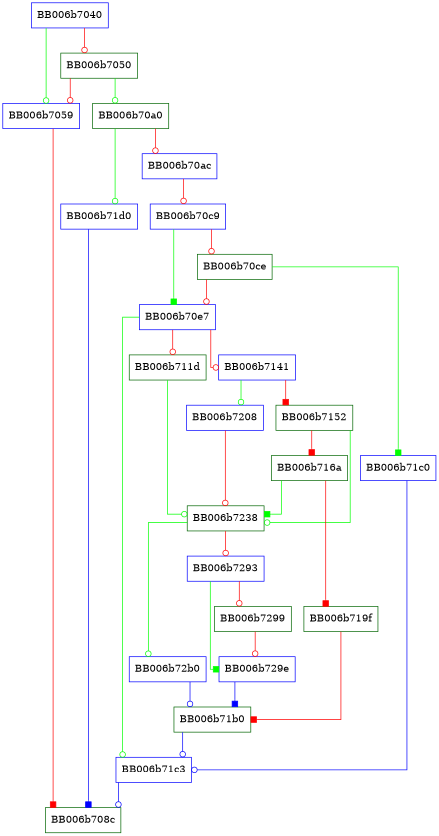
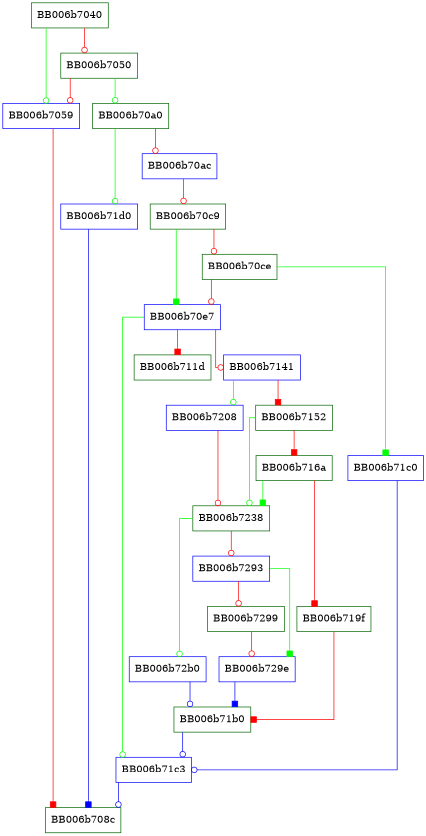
(70, 15) -> (70, 15)
(188, 217) -> (188, 217)
(173, 339) -> (178, 339)
(167, 454) -> none
